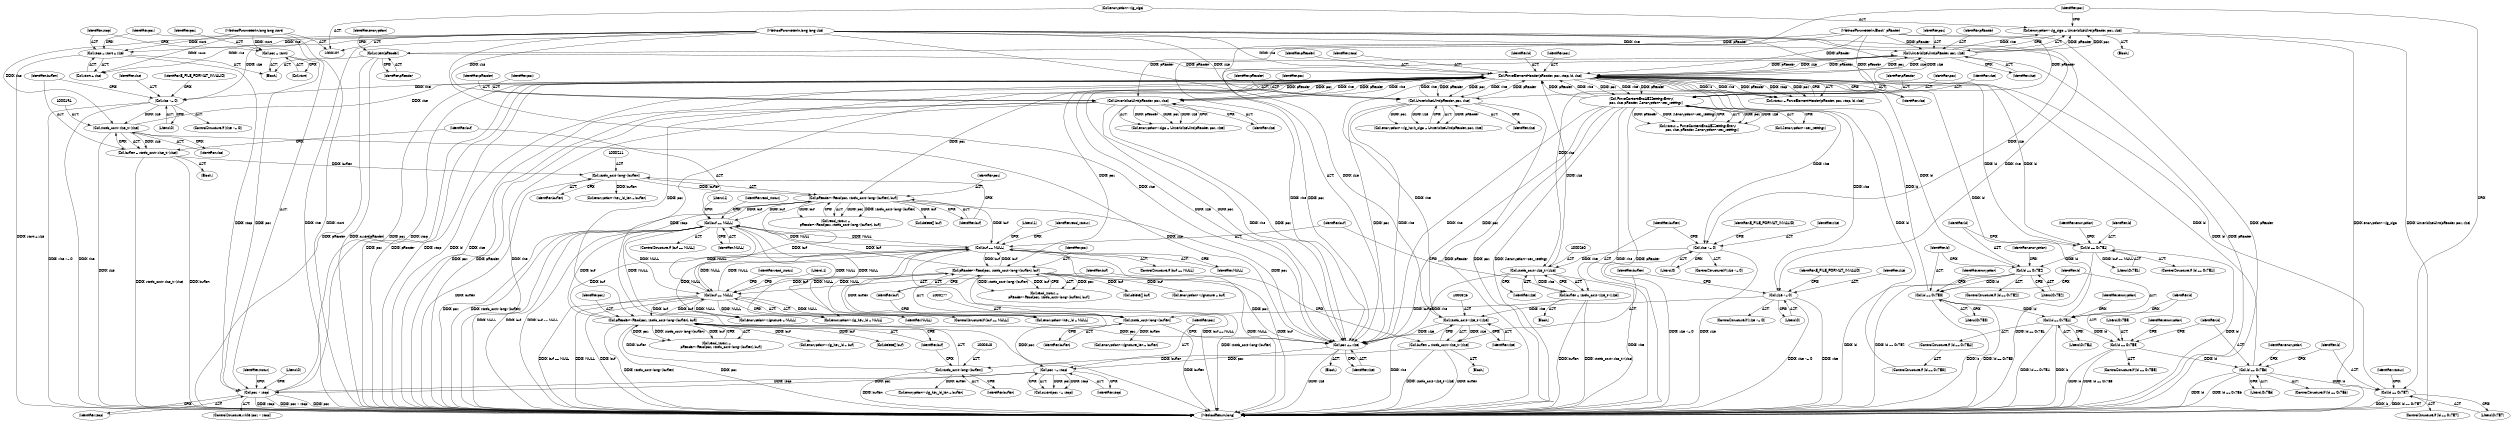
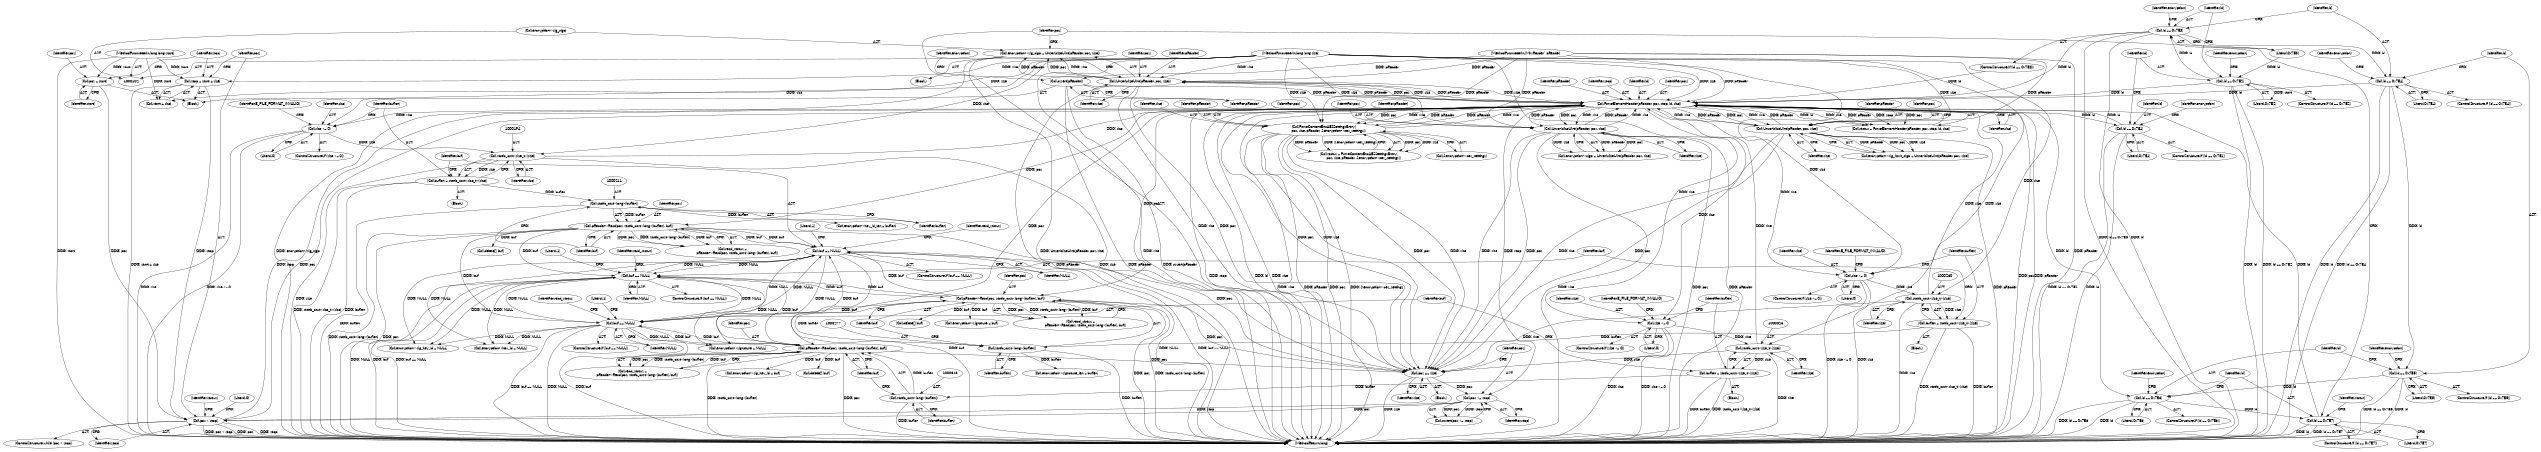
(1871, 31) -> (1526, 54)
(300, 76) -> (83, 104)
(2017, 99) -> (2047, 123)
(764, 130) -> none
(2063, 259) -> (2260, 67)
(2118, 259) -> (2131, 143)
(2040, 282) -> (2283, 93)
(1934, 357) -> (2080, 37)
none -> (2406, 386)
(930, 393) -> none
